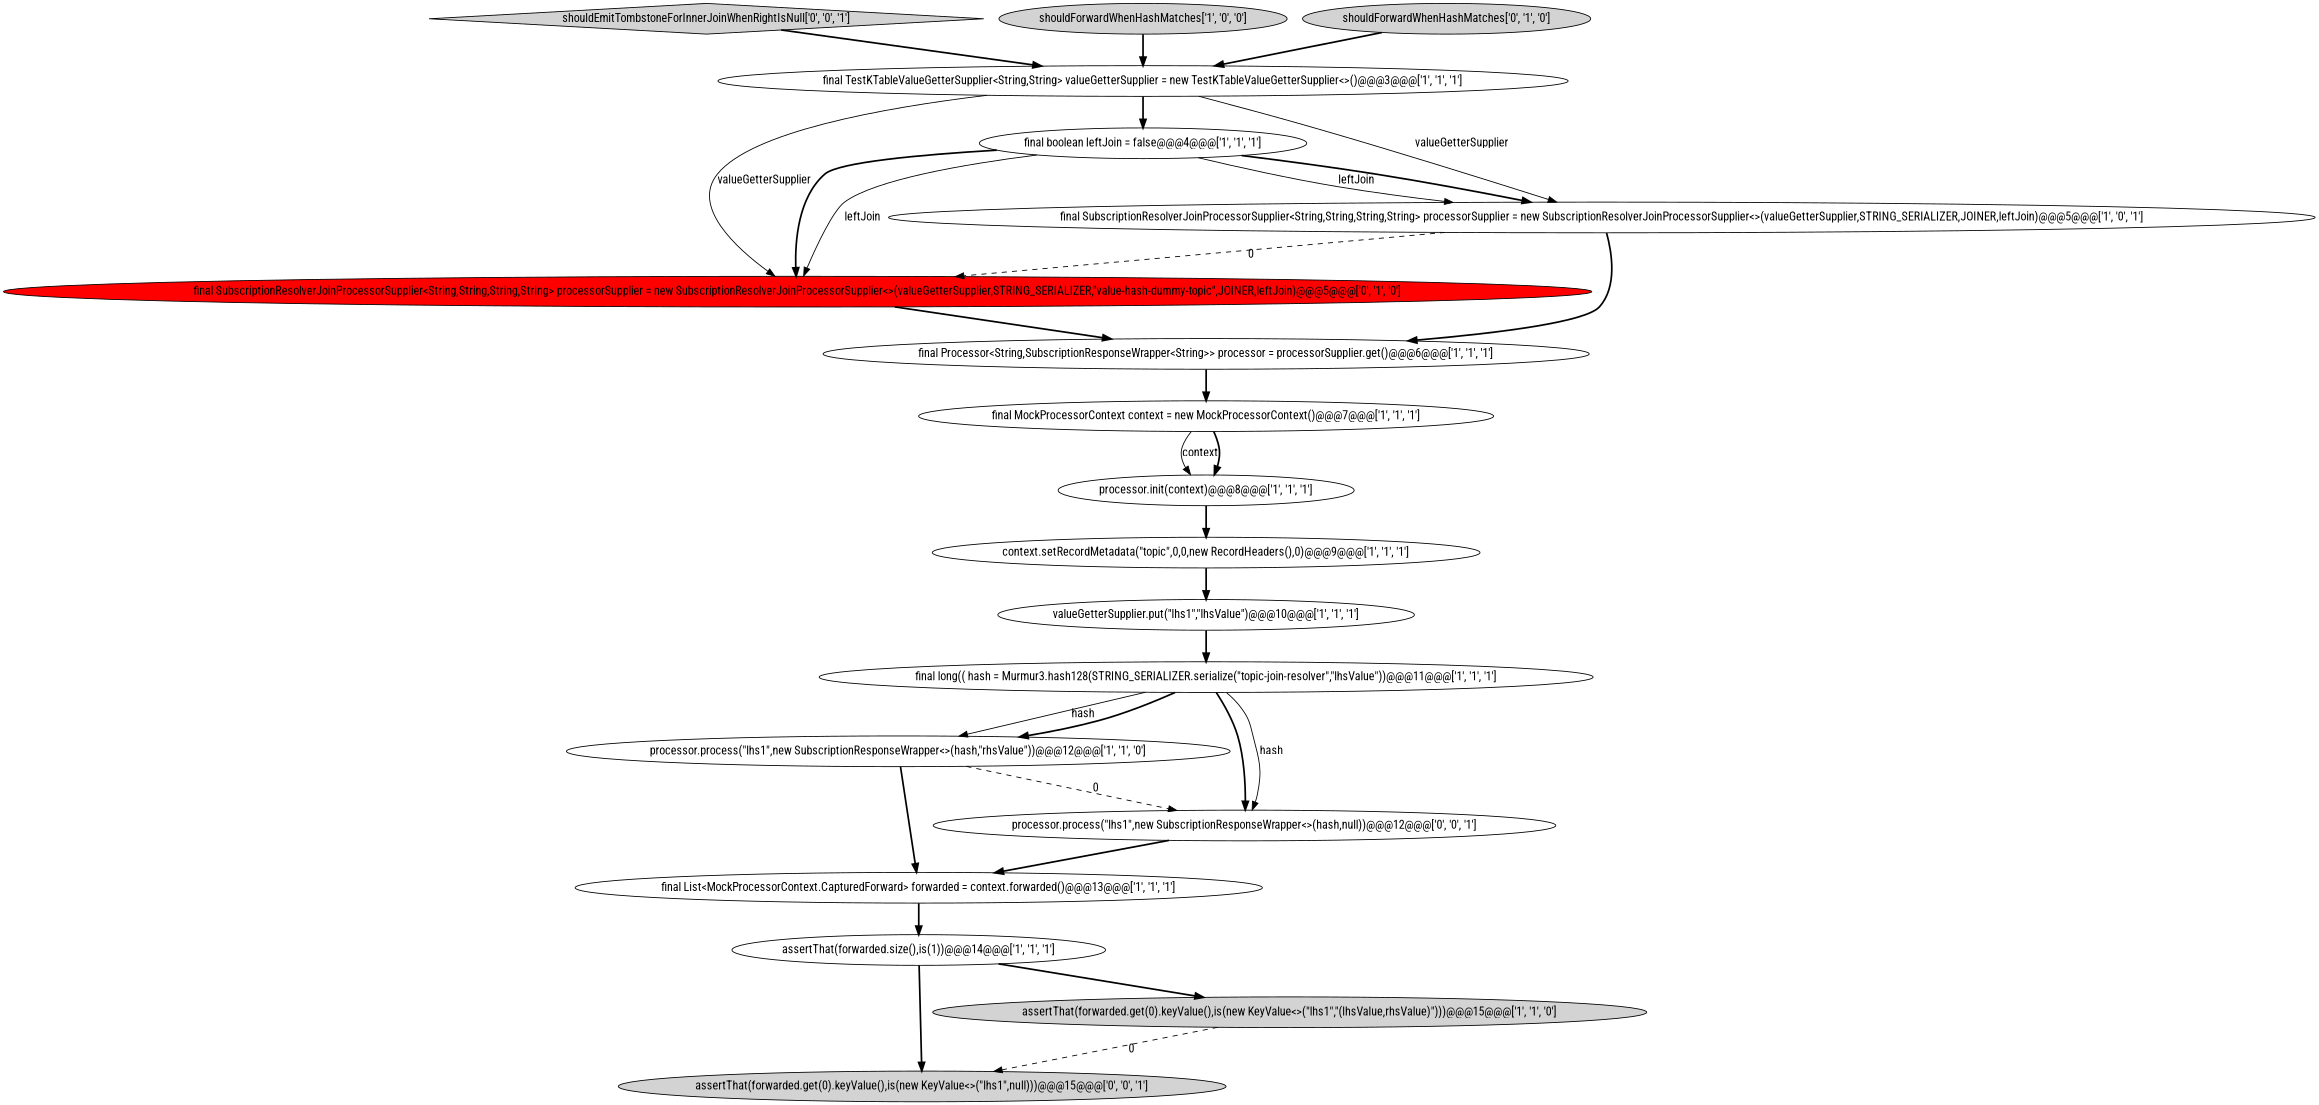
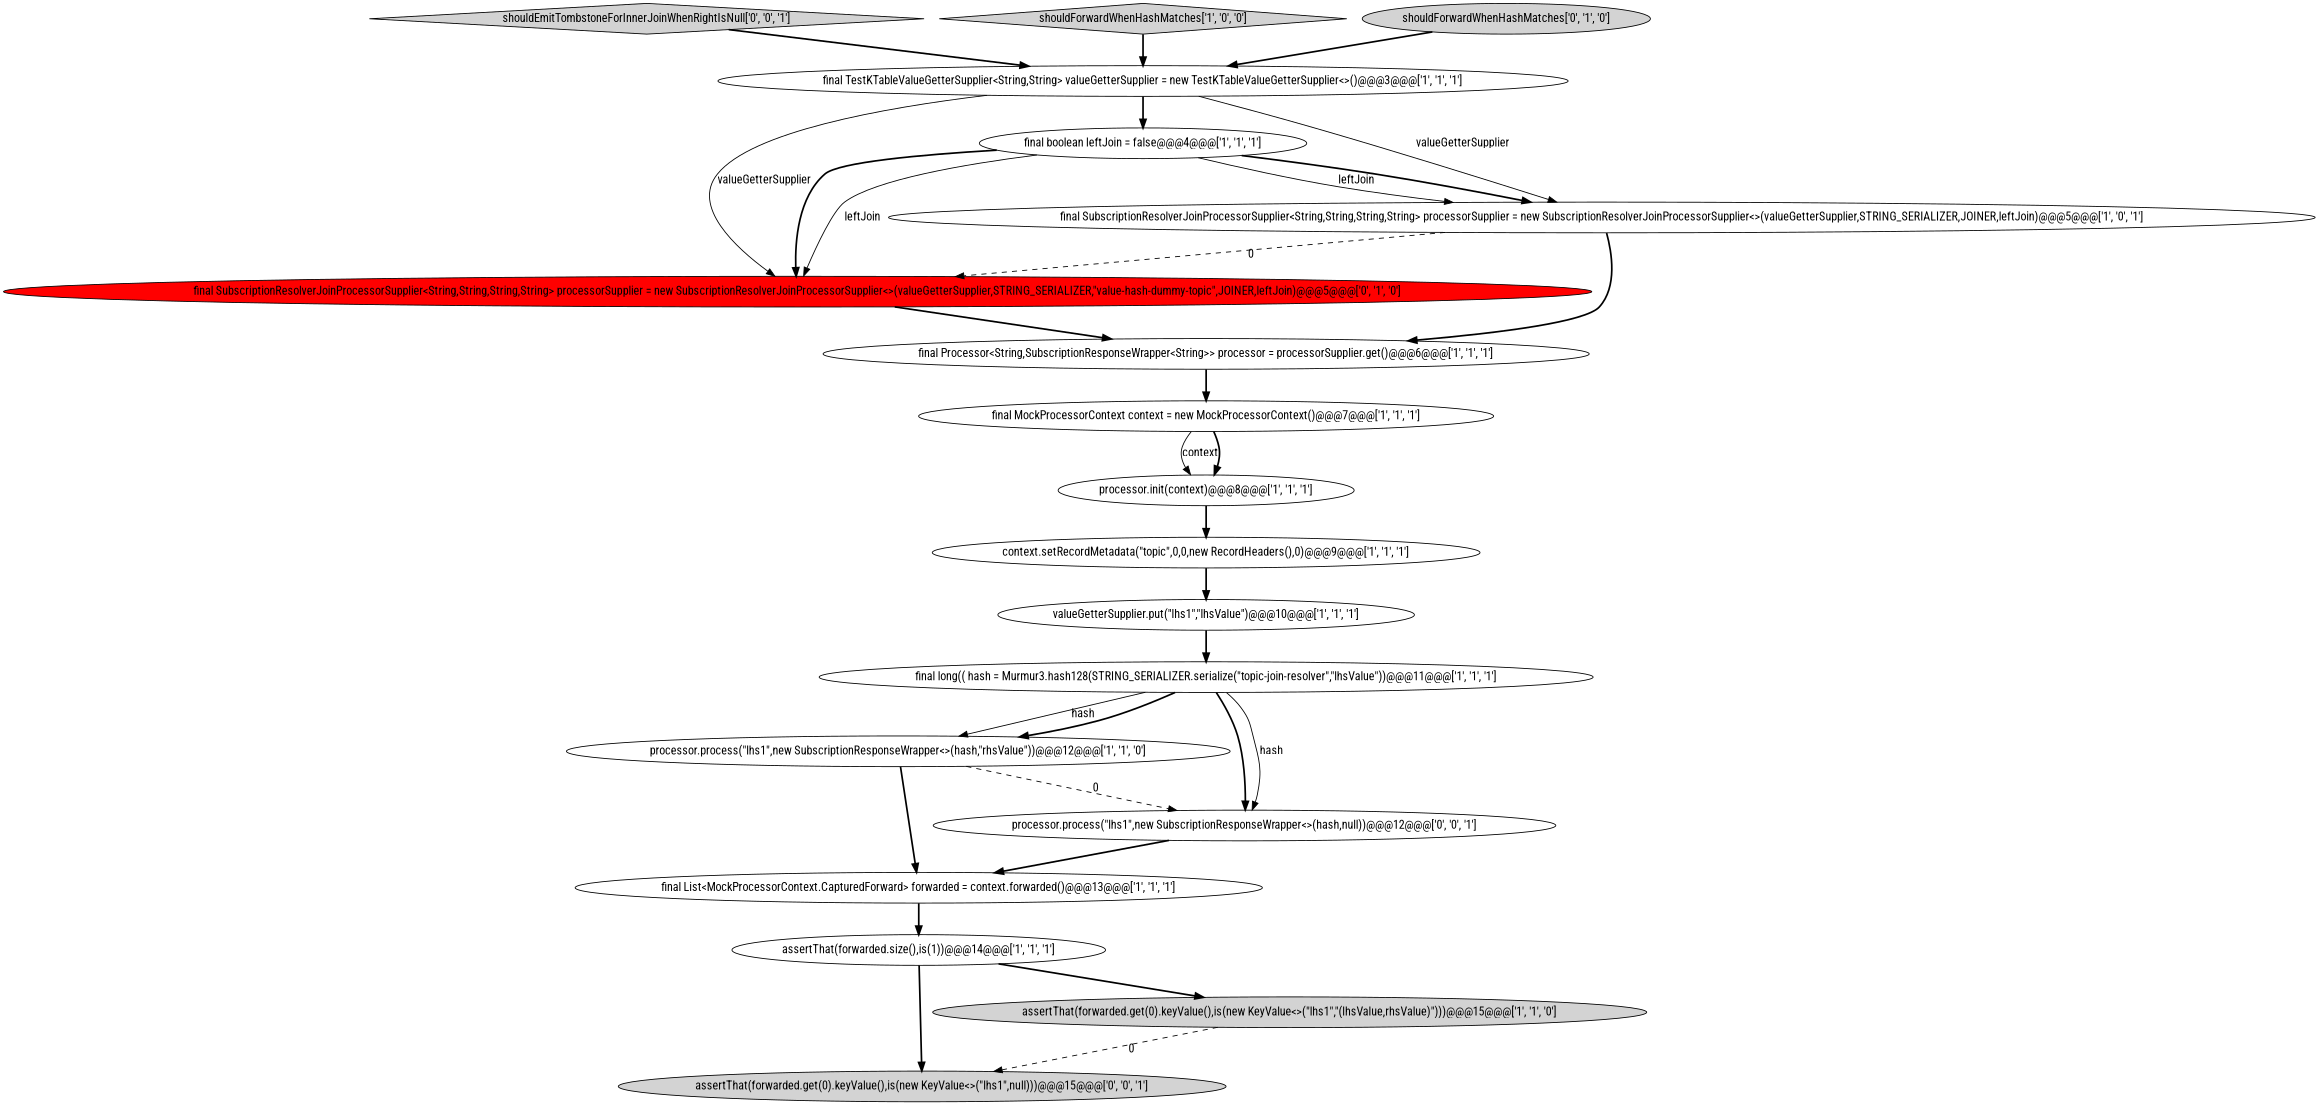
(1143, 19) -> (1143, 19)
